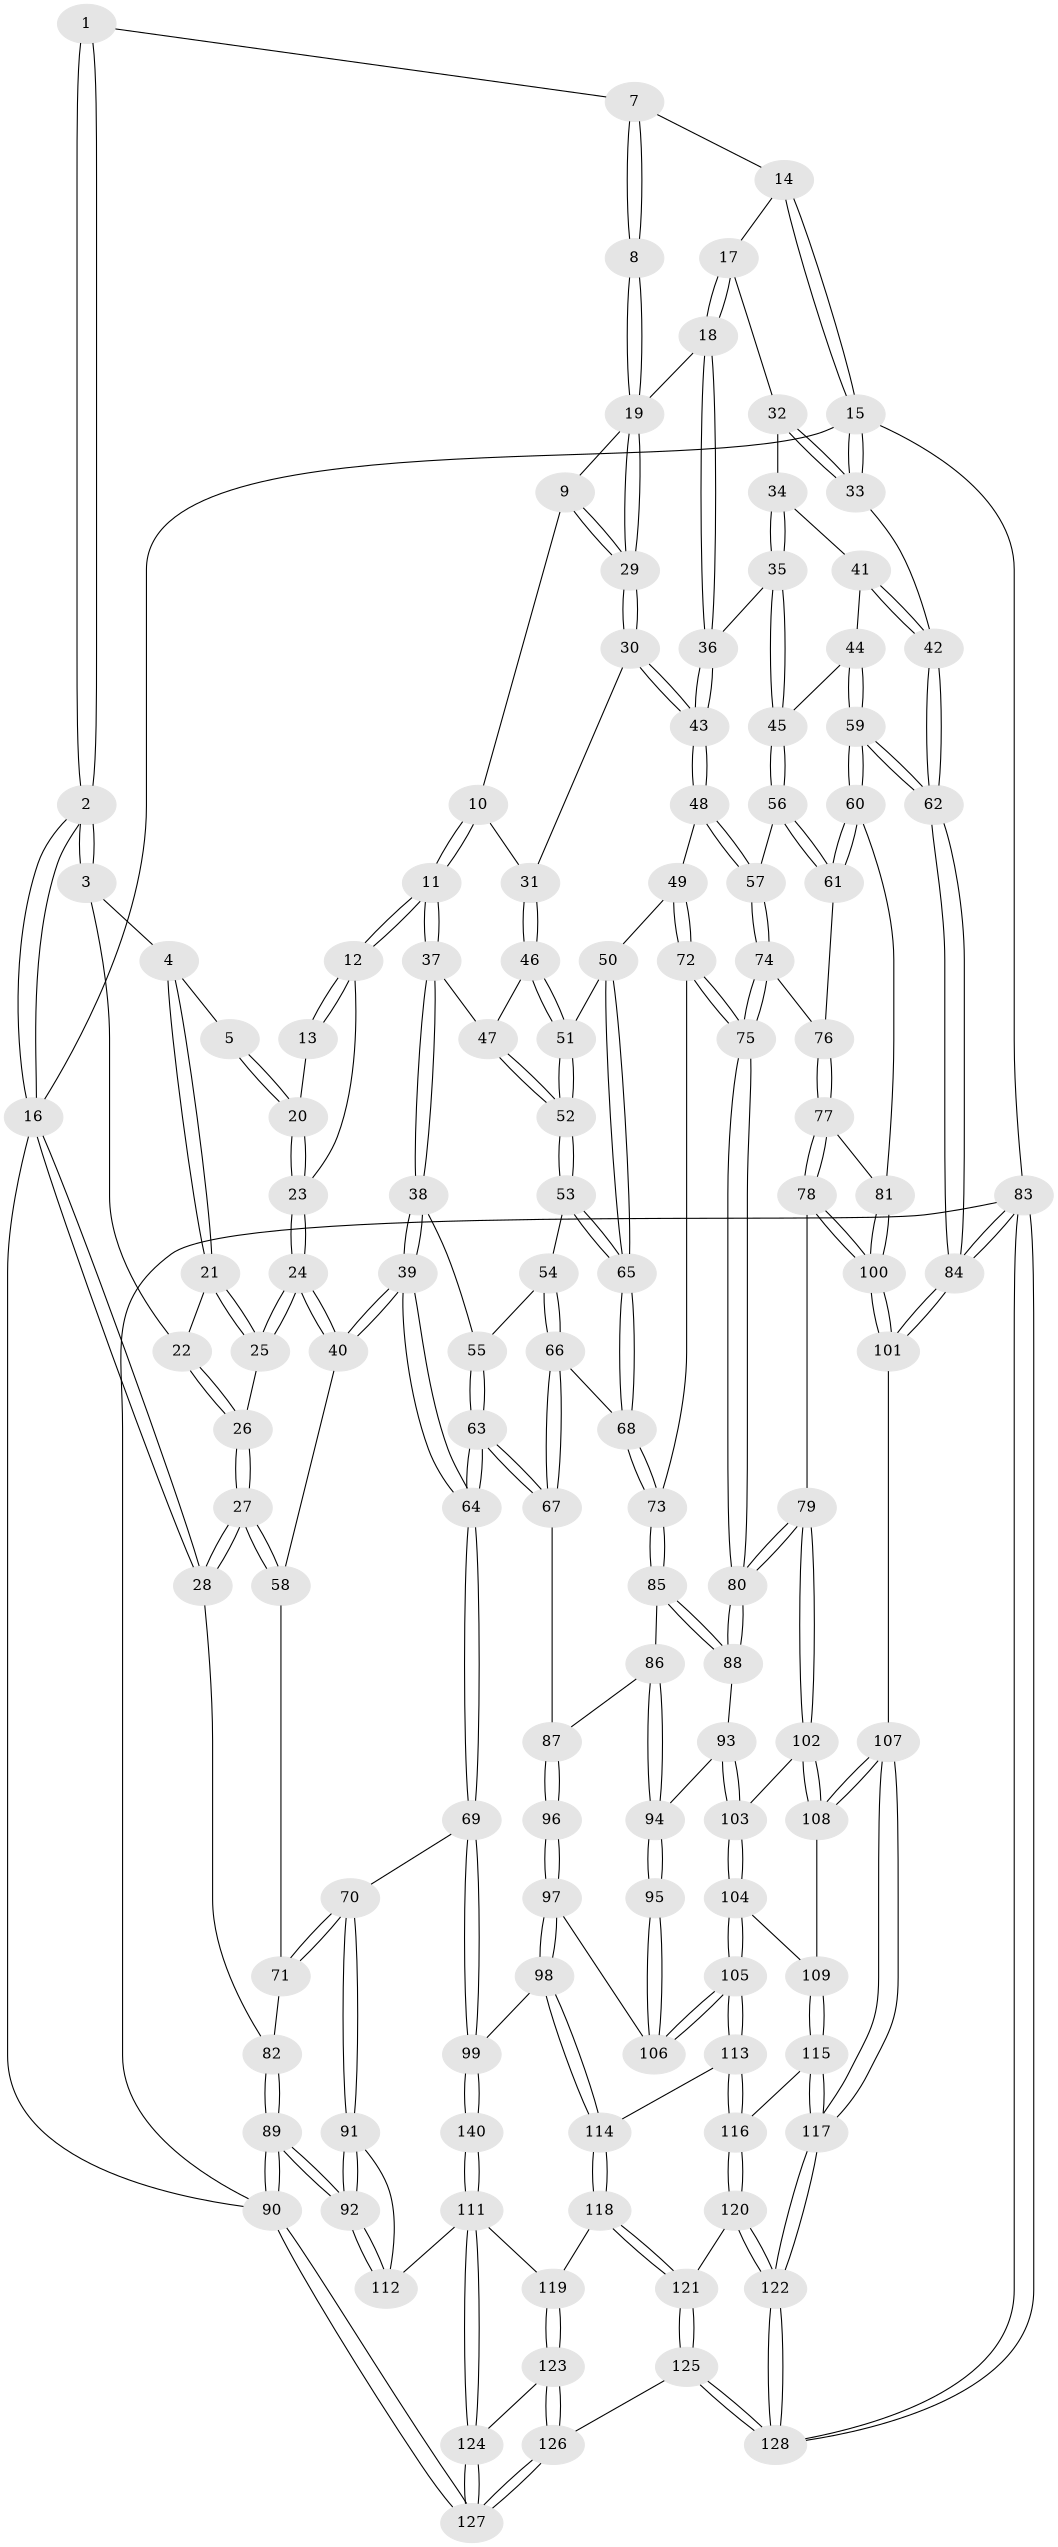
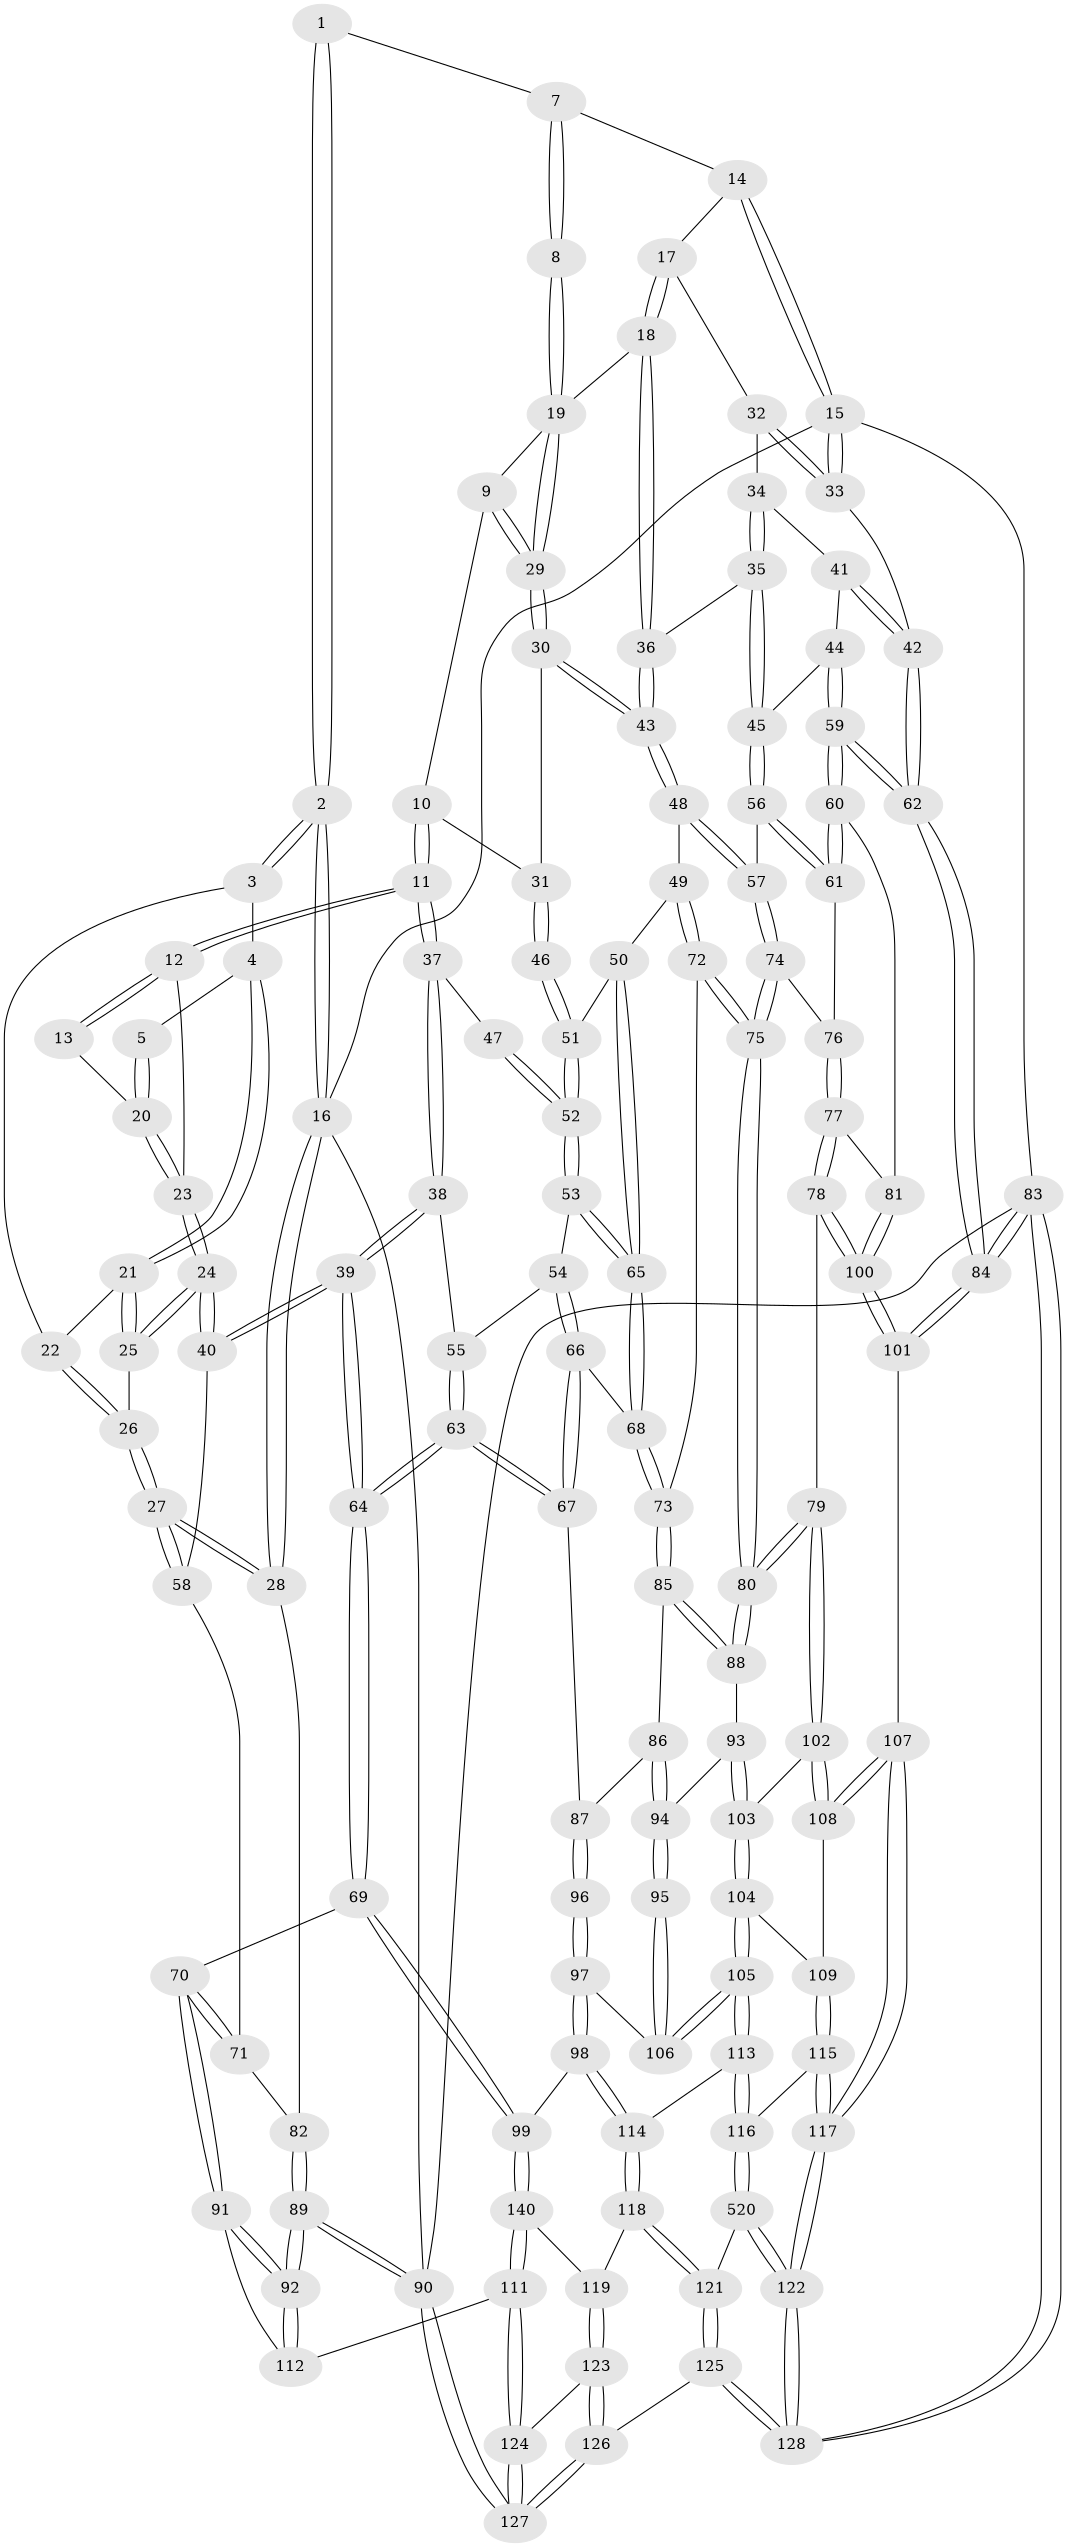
(509, 1000) -> none
(735, 2211) -> (742, 2211)
(513, 2250) -> (559, 2250)
